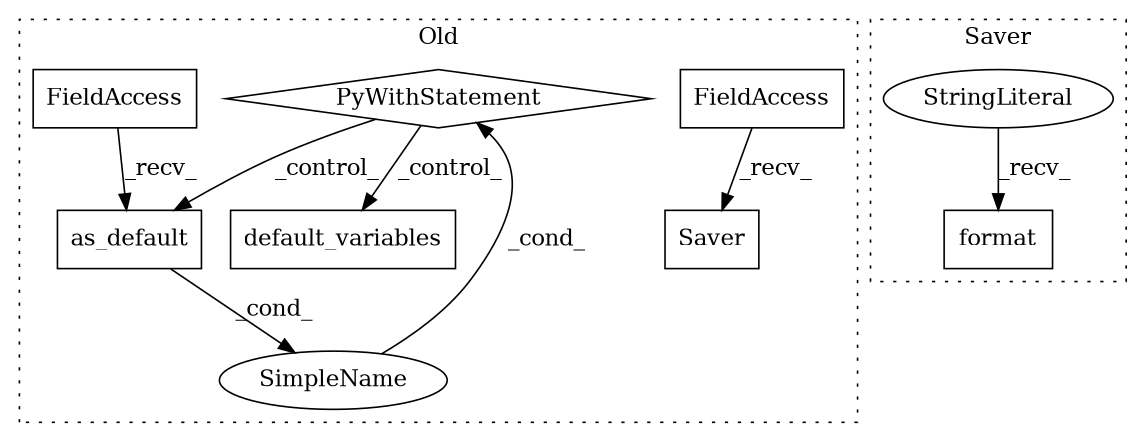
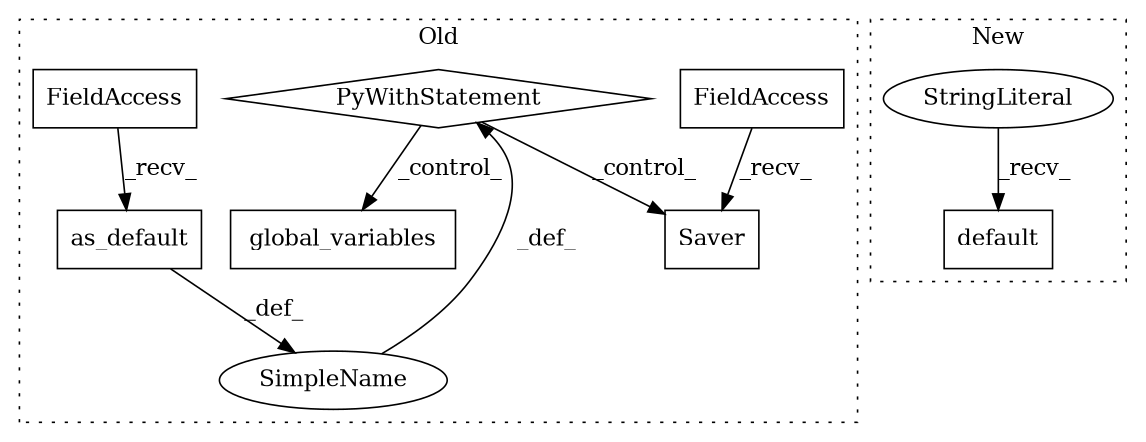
(998, 38) -> (998, 38)
(280, 155) -> (566, 164)
(343, 239) -> (343, 239)
(547, 239) -> (547, 239)
(998, 239) -> (998, 239)
(274, 310) -> (274, 310)
